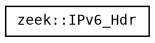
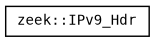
(77, 21) -> (77, 21)
